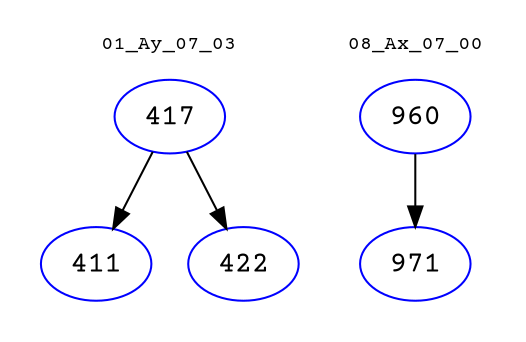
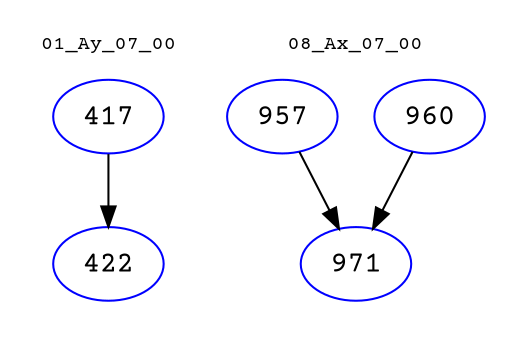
(170, 44) -> (109, 44)
none -> (282, 117)
(96, 264) -> none
